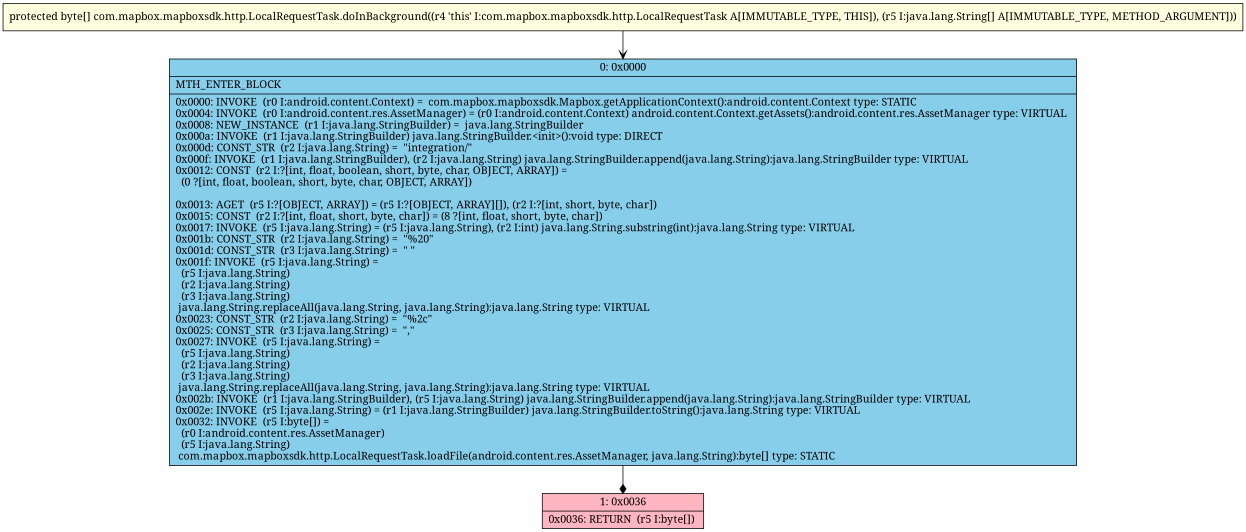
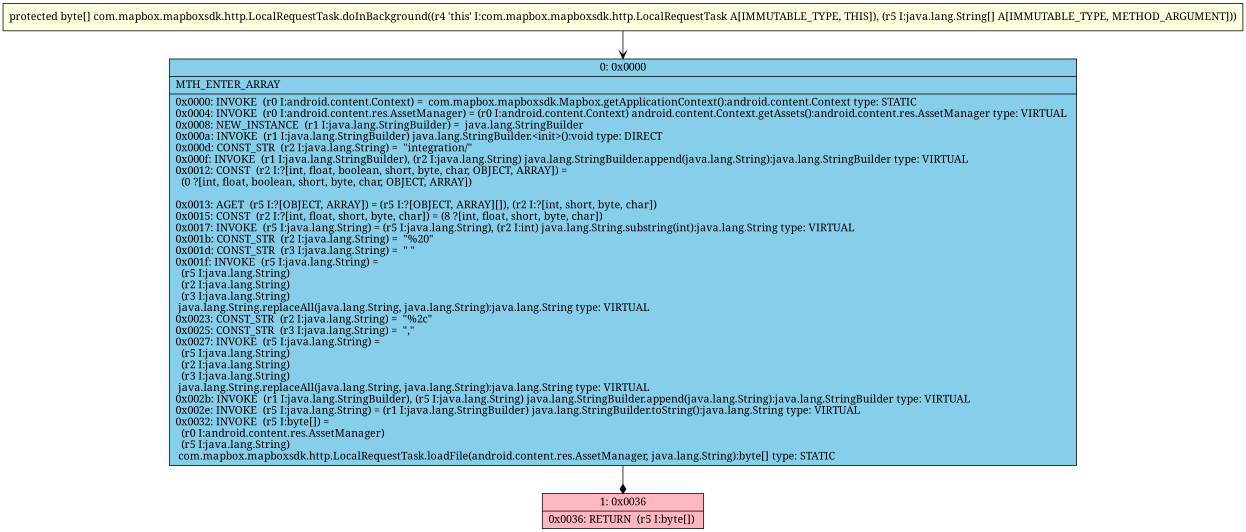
(228, 85) -> (228, 85)
